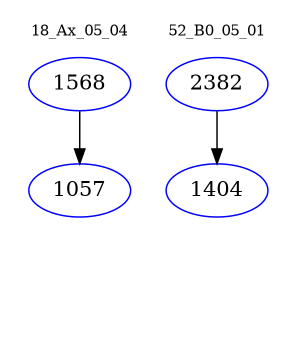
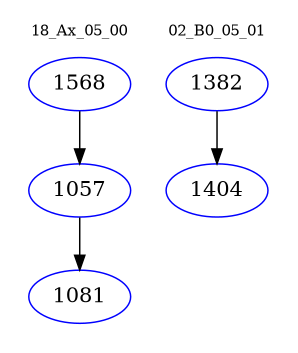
(80, 32) -> (80, 32)
(217, 32) -> (217, 32)
(217, 84) -> (217, 84)
none -> (80, 297)
